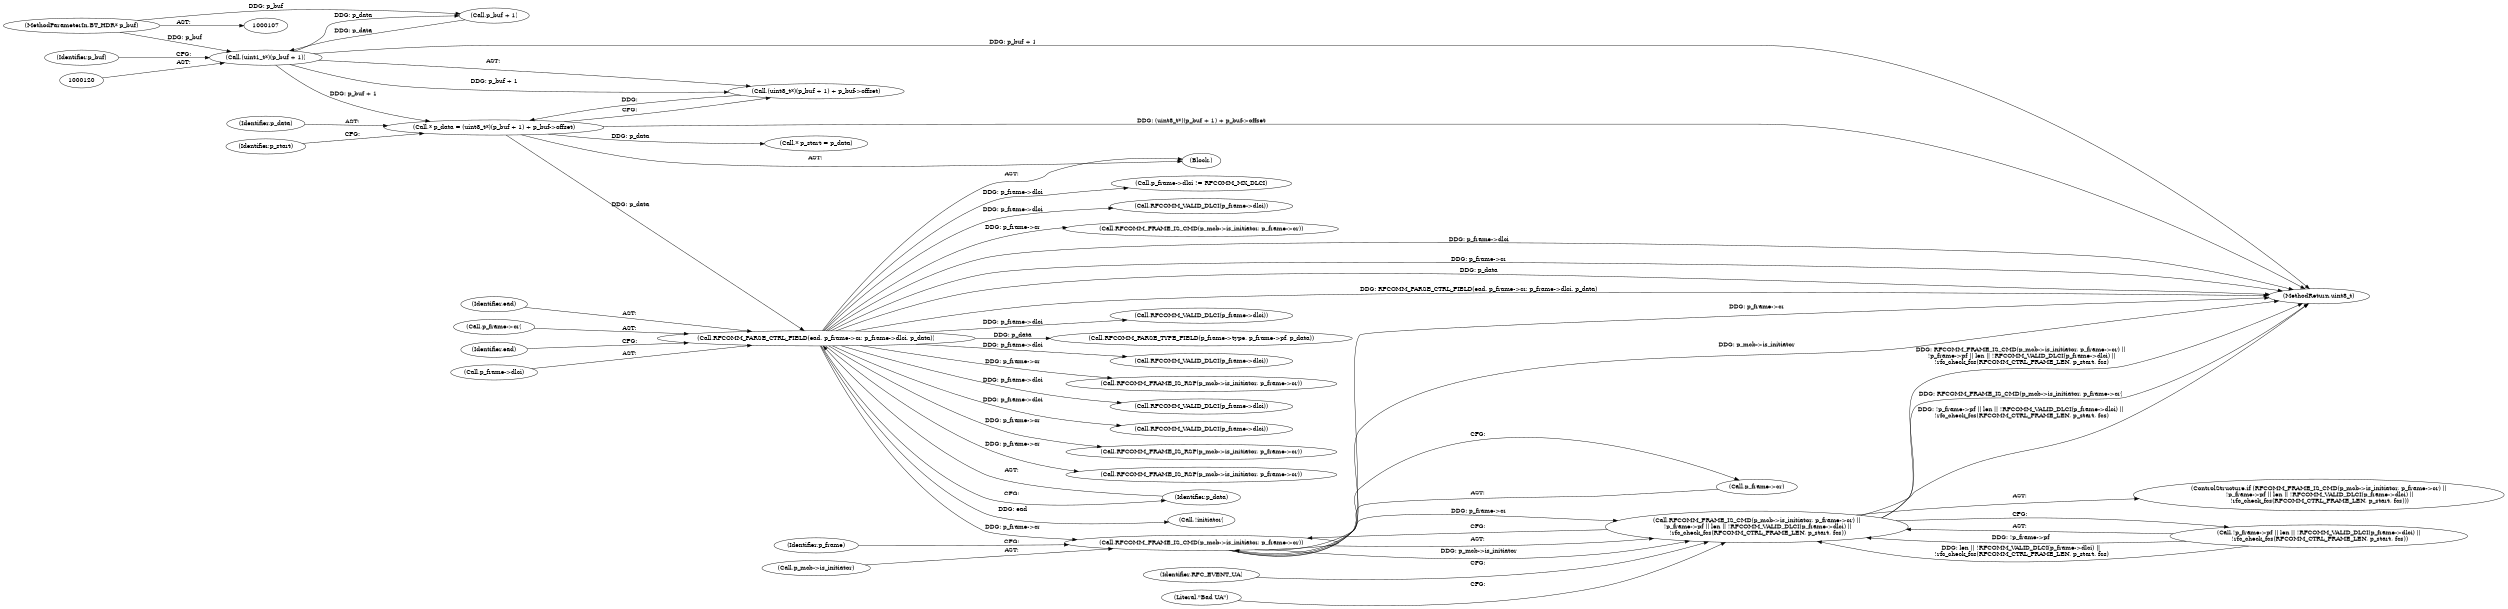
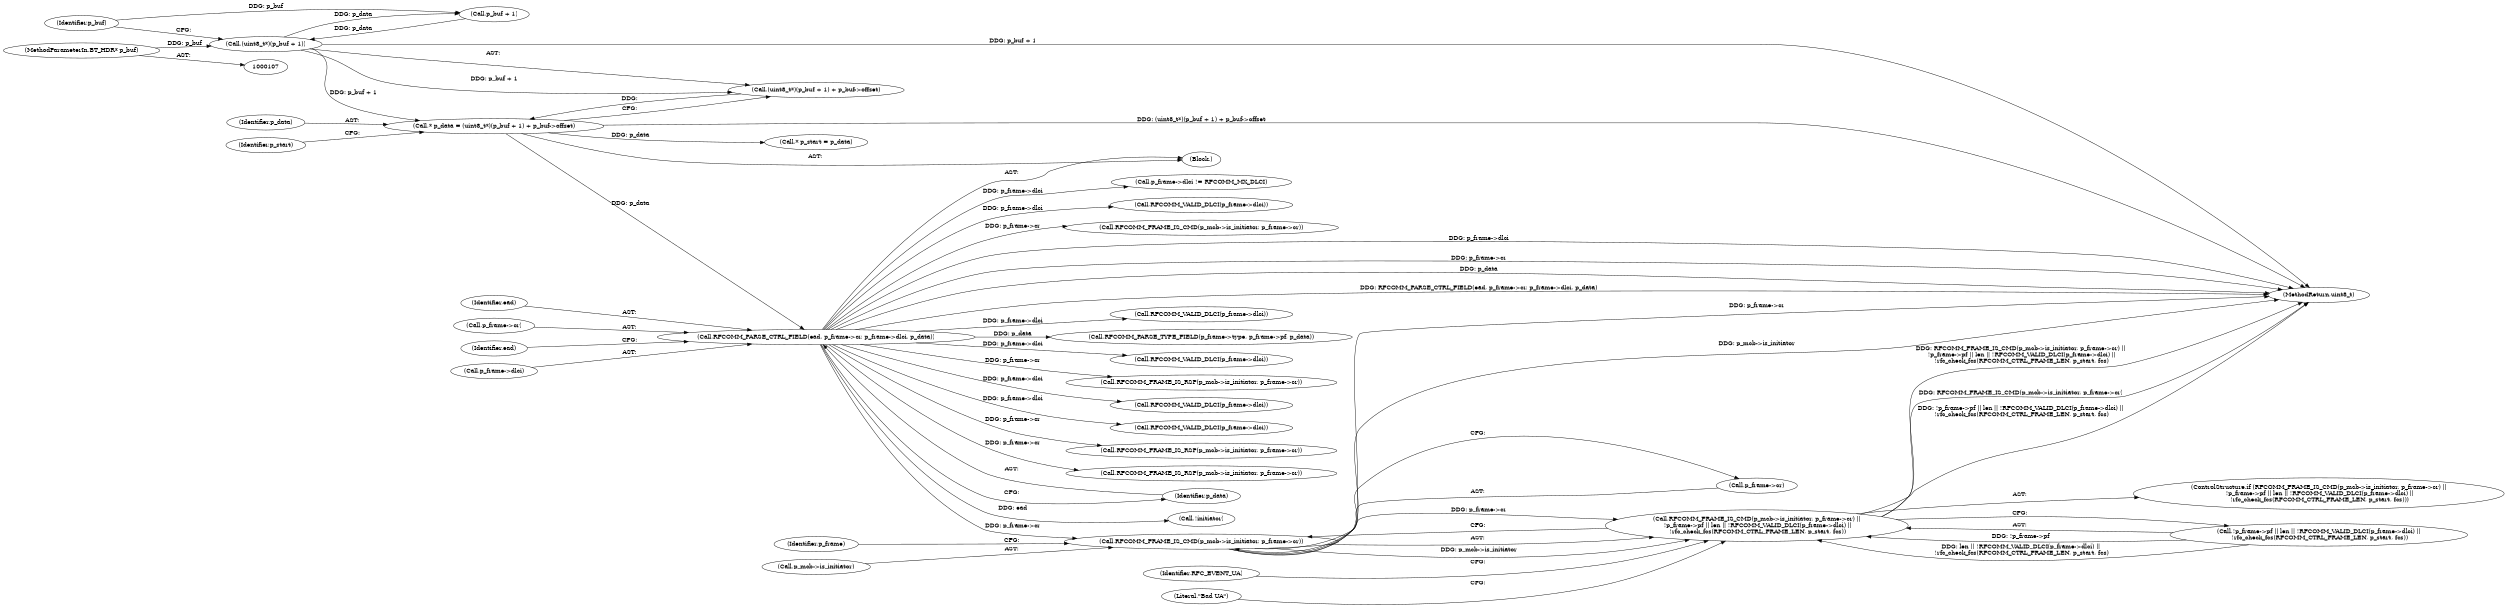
(296, 10) -> (286, 10)
(266, 58) -> (266, 44)
(82, 80) -> none
